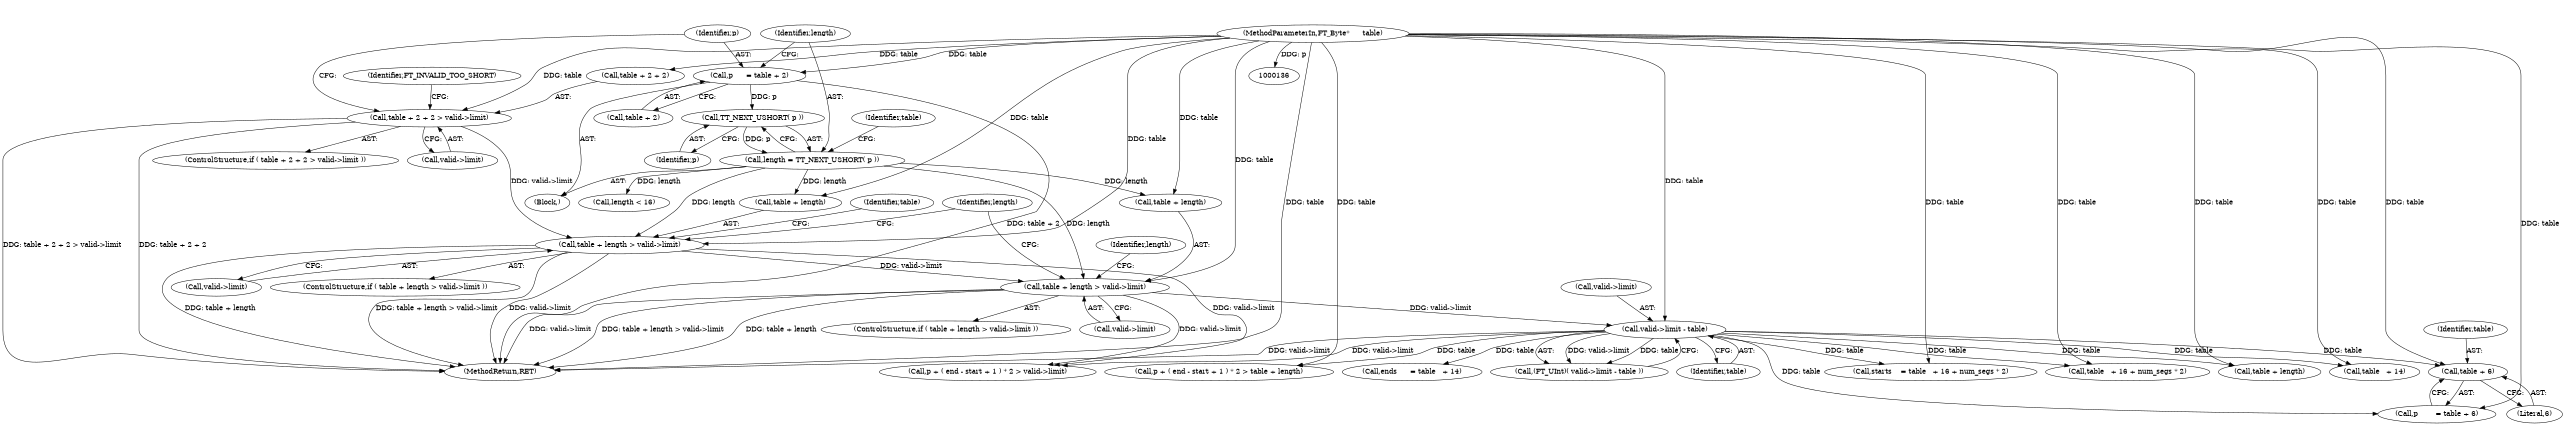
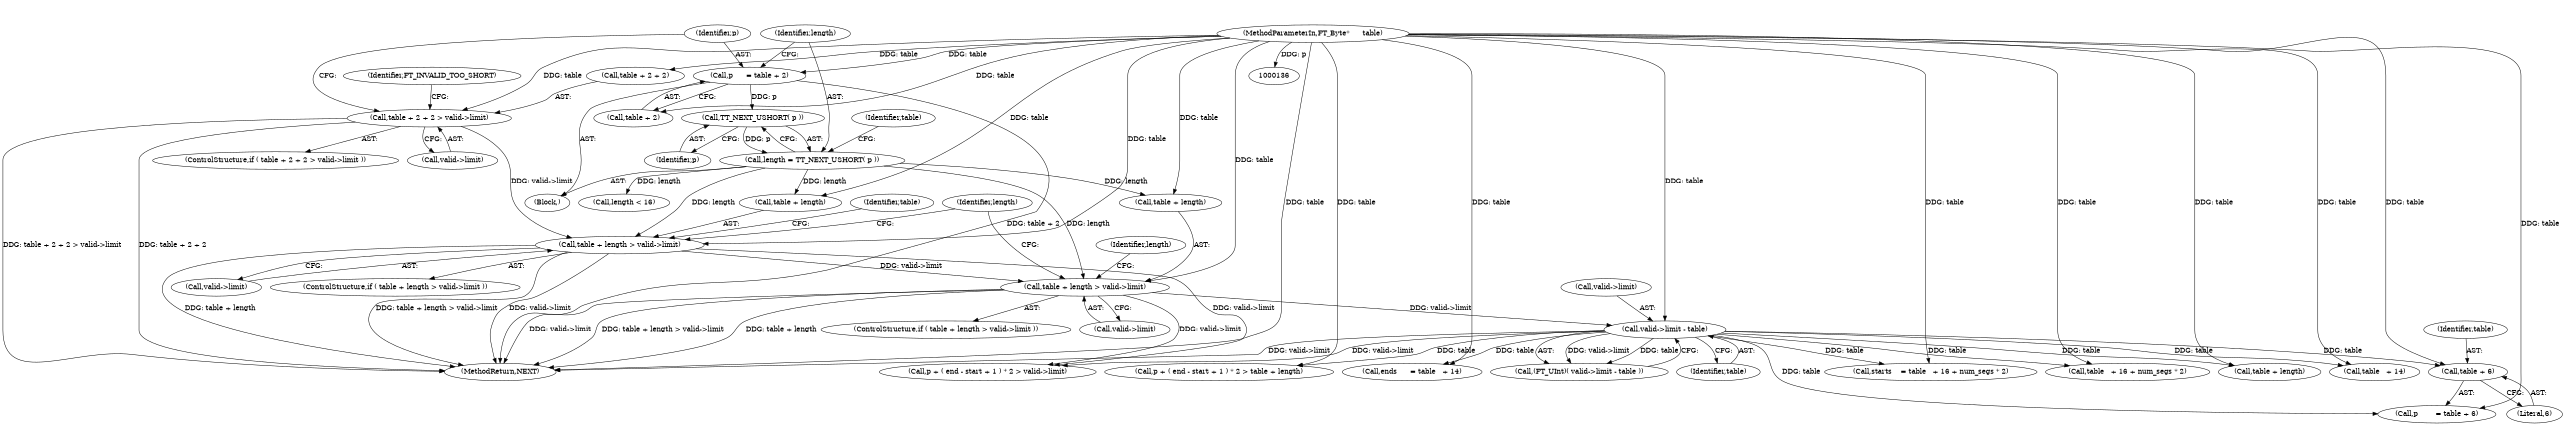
none -> (943, 79)
none -> (1472, 172)
(500, 372) -> (500, 372)
(2430, 392) -> none
